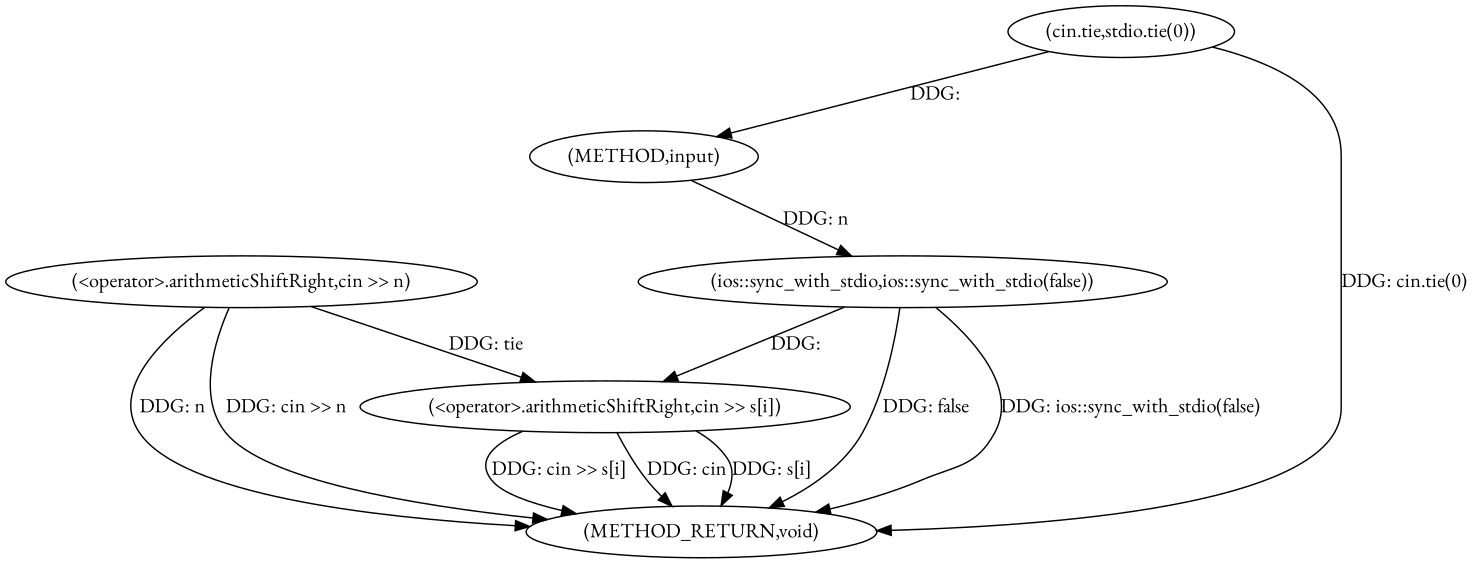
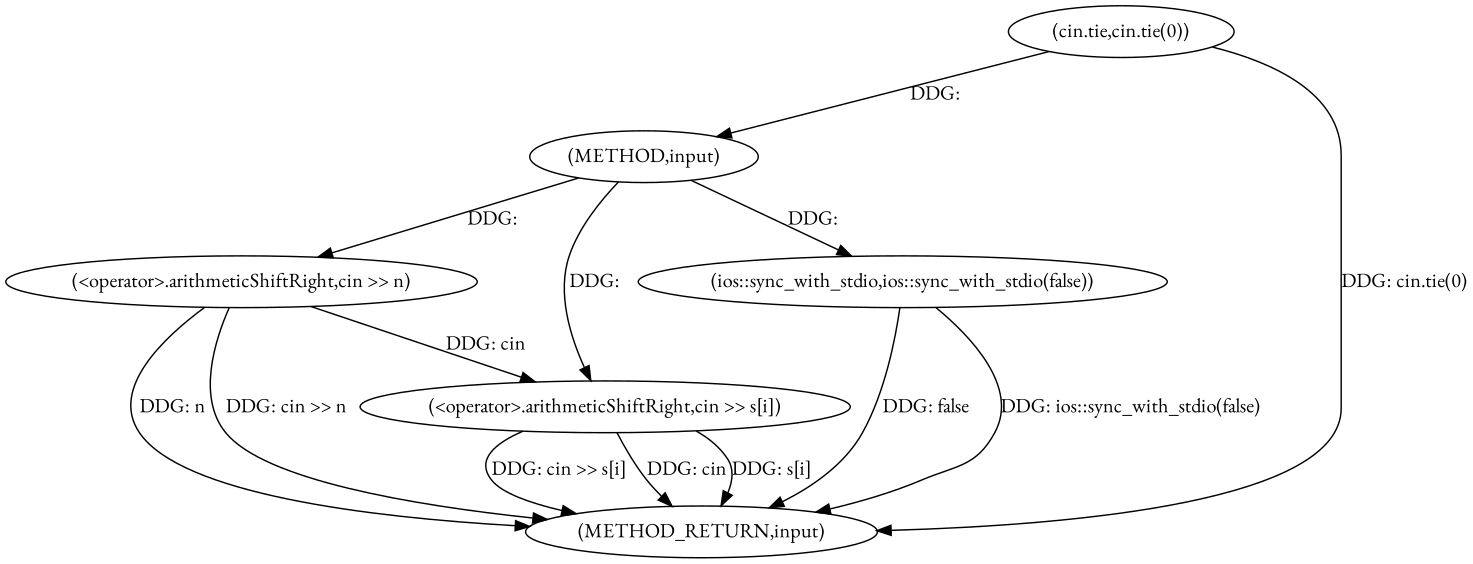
(1121, 32) -> (1121, 32)
none -> (455, 215)
(816, 219) -> (816, 219)
(761, 342) -> (566, 268)
(486, 344) -> (486, 344)
(702, 532) -> (702, 532)
